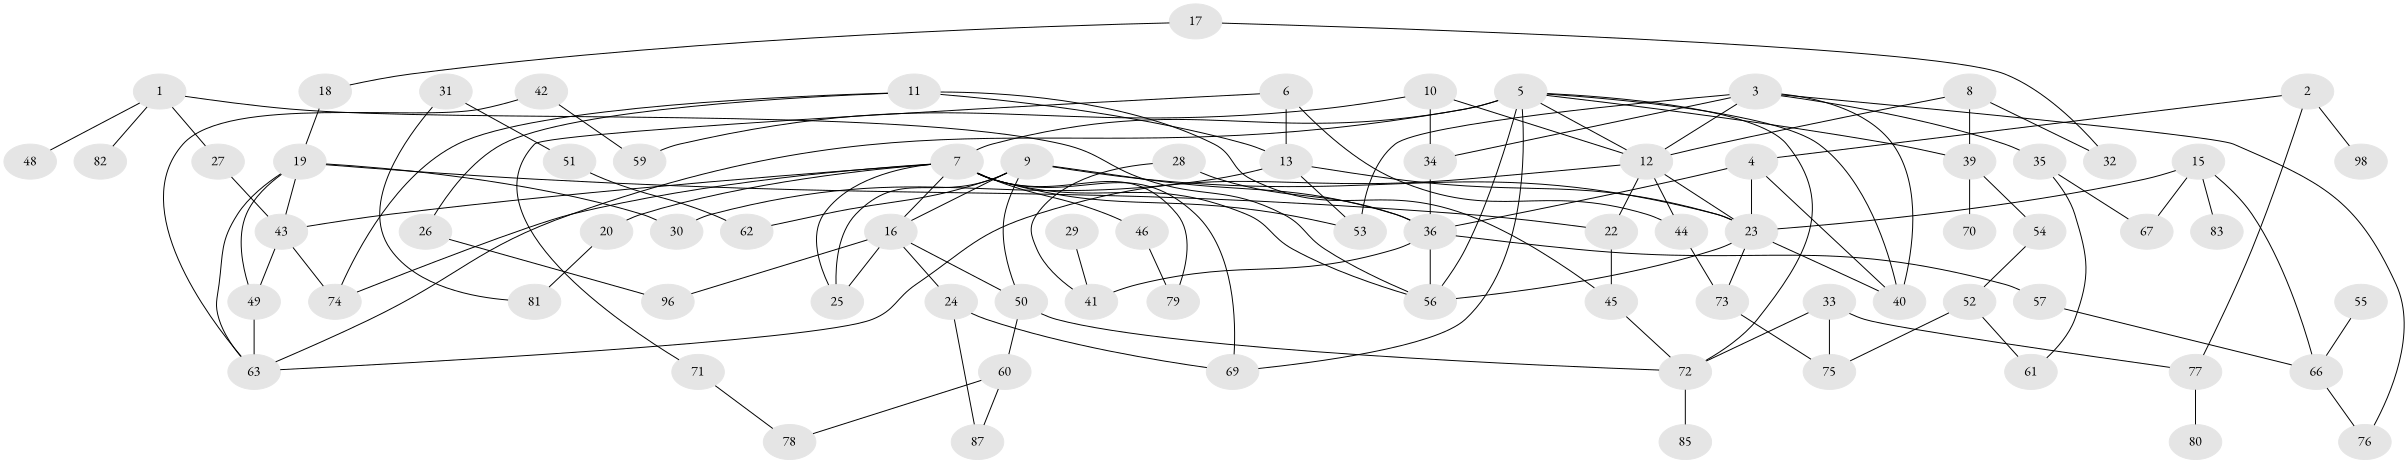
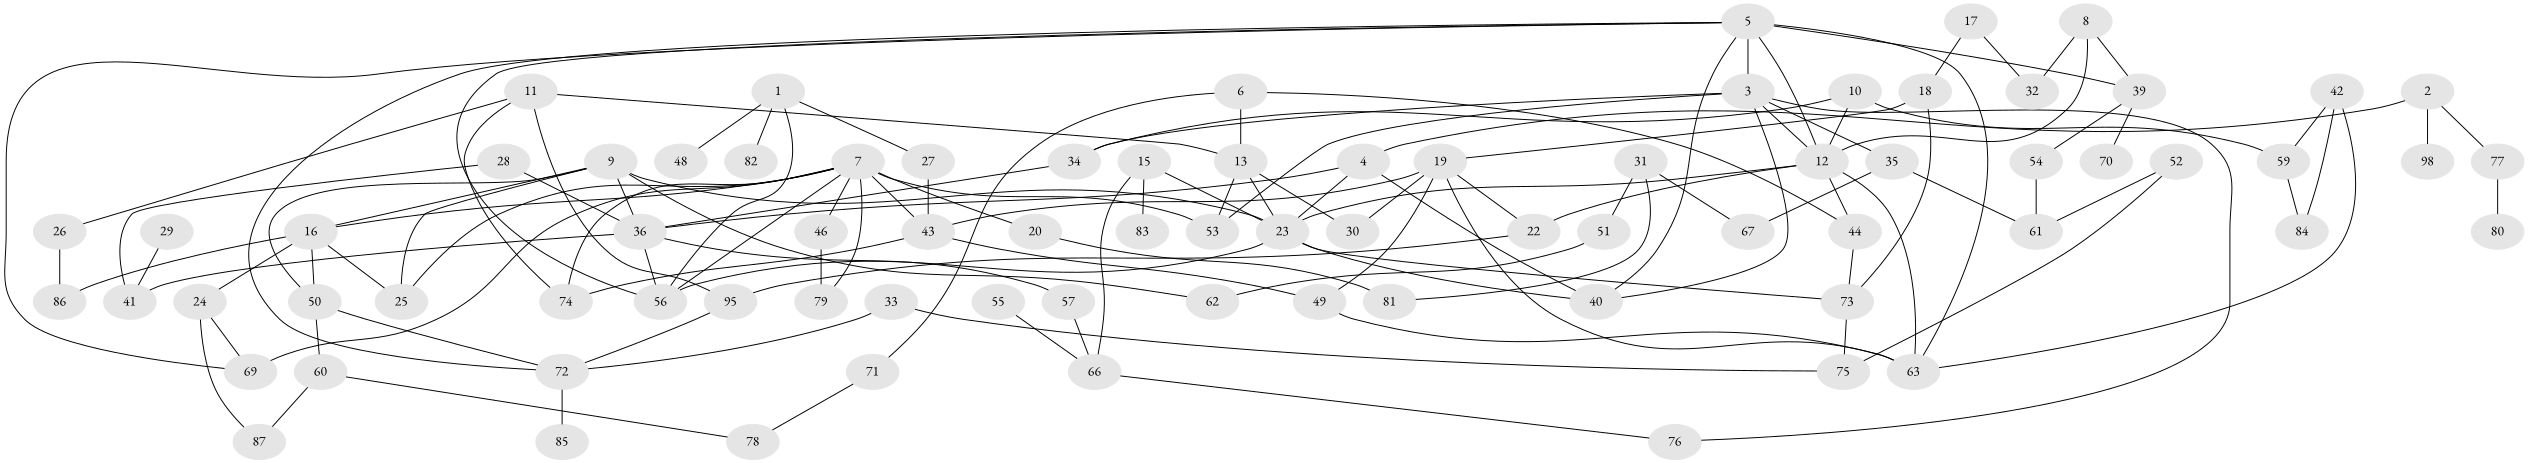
(1250, 122) -> (1748, 57)
(2173, 197) -> (1695, 197)
none -> (1917, 206)
none -> (2302, 232)
(2005, 267) -> (2036, 197)
(668, 302) -> (60, 302)
(1611, 302) -> (731, 302)
(2017, 345) -> none
